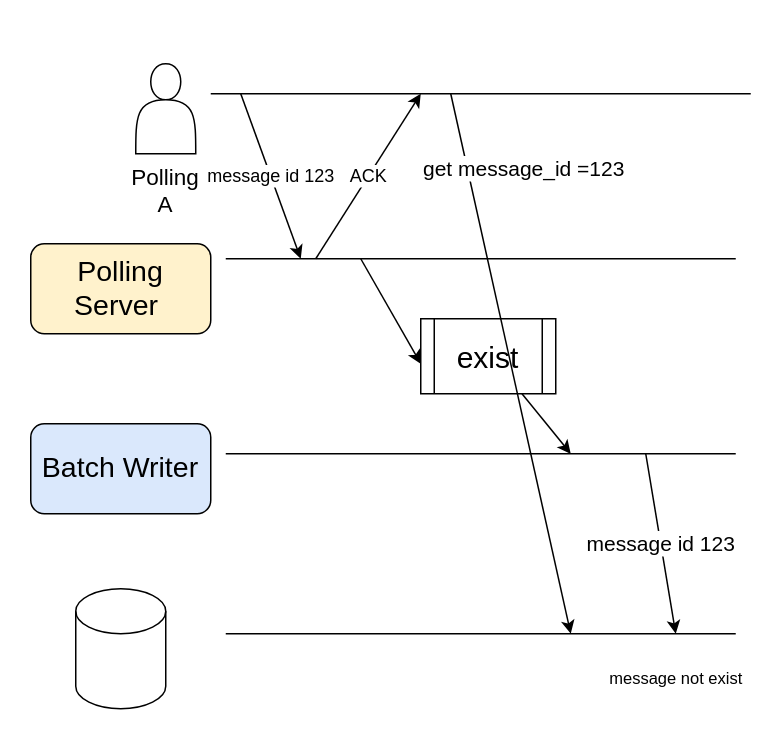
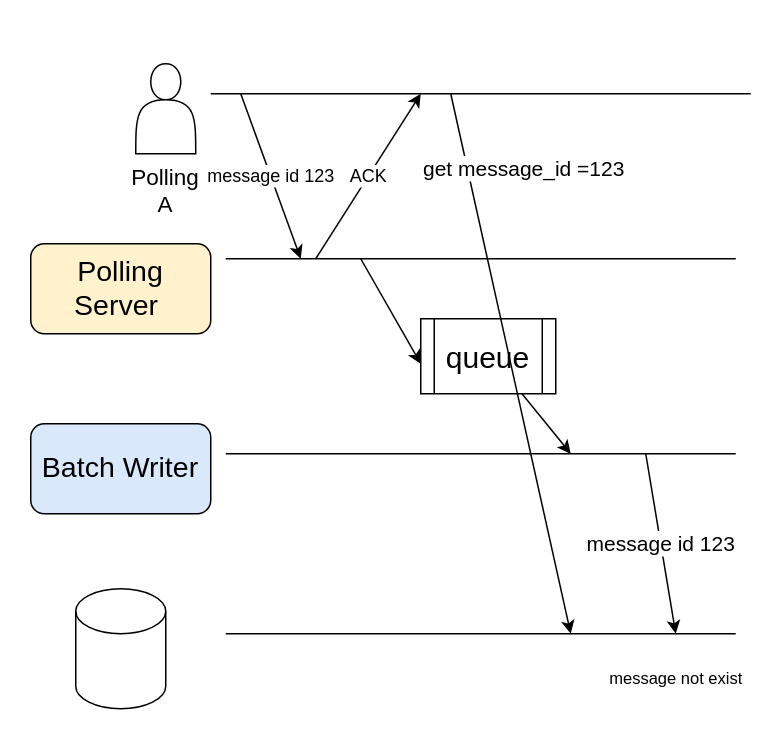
(488, 356) -> (488, 356)
